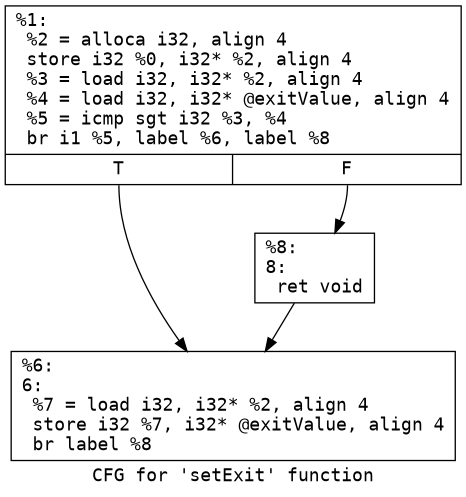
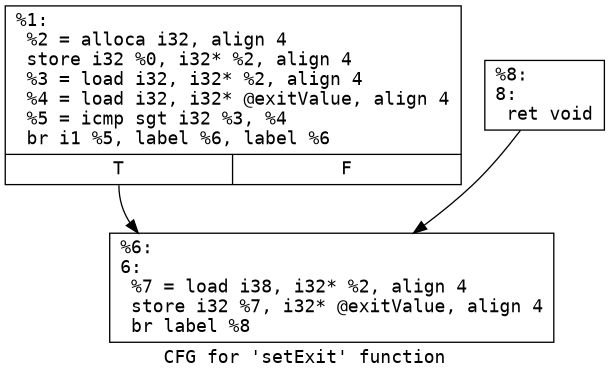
(173, 139) -> (173, 139)
(345, 203) -> none
(196, 405) -> (294, 287)
